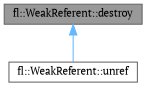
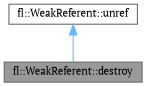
(73, 49) -> (73, 49)
